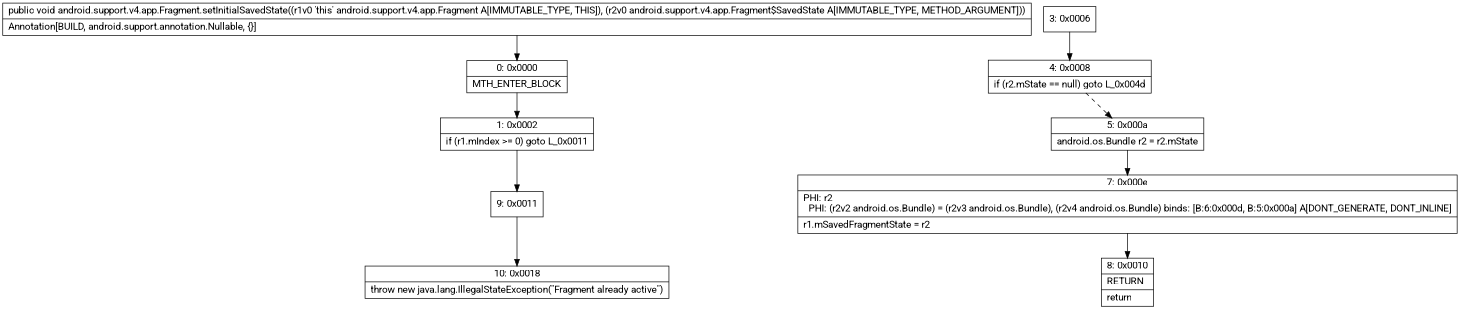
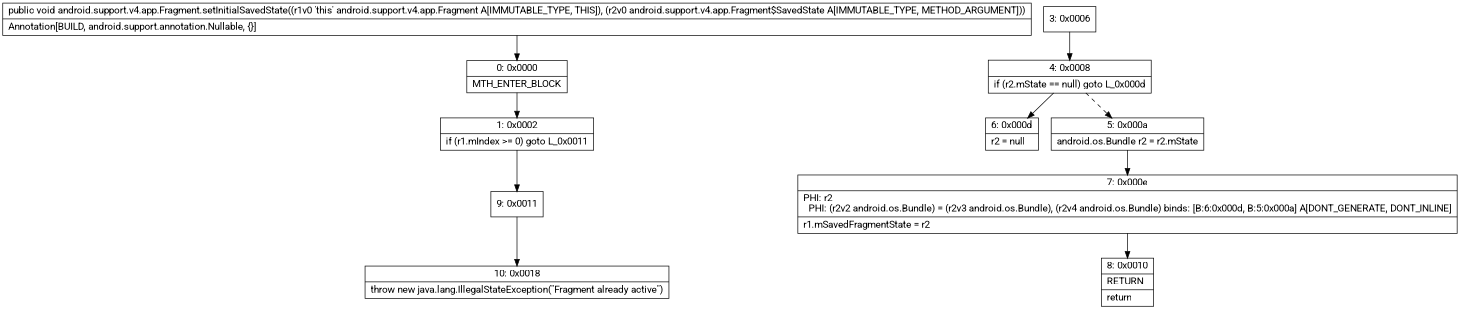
(1070, 85) -> (1070, 85)
none -> (1012, 134)
